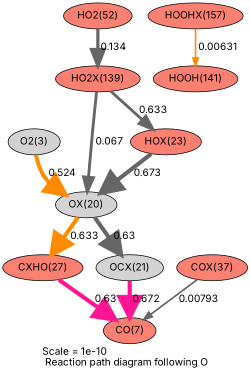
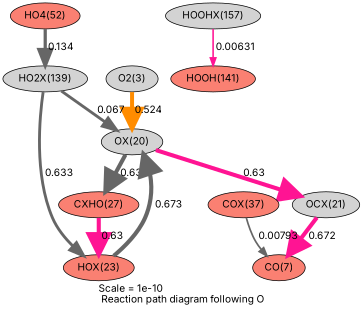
(98, 16) -> (45, 16)
(196, 16) -> (213, 16)
(196, 43) -> (213, 43)
(98, 79) -> (45, 79)
(71, 228) -> (120, 164)
(102, 228) -> (219, 170)
(79, 294) -> (99, 226)
